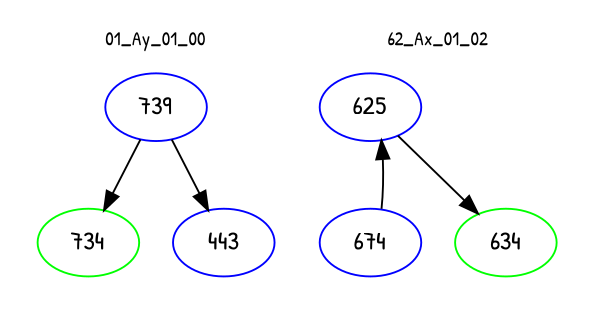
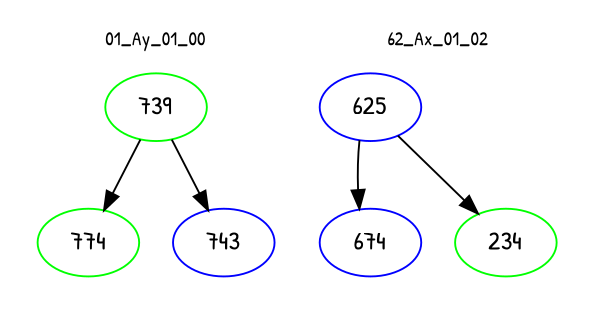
(156, 107) -> (156, 107)
(383, 184) -> (358, 165)
(88, 243) -> (88, 243)
(224, 243) -> (224, 243)
(506, 243) -> (506, 243)
